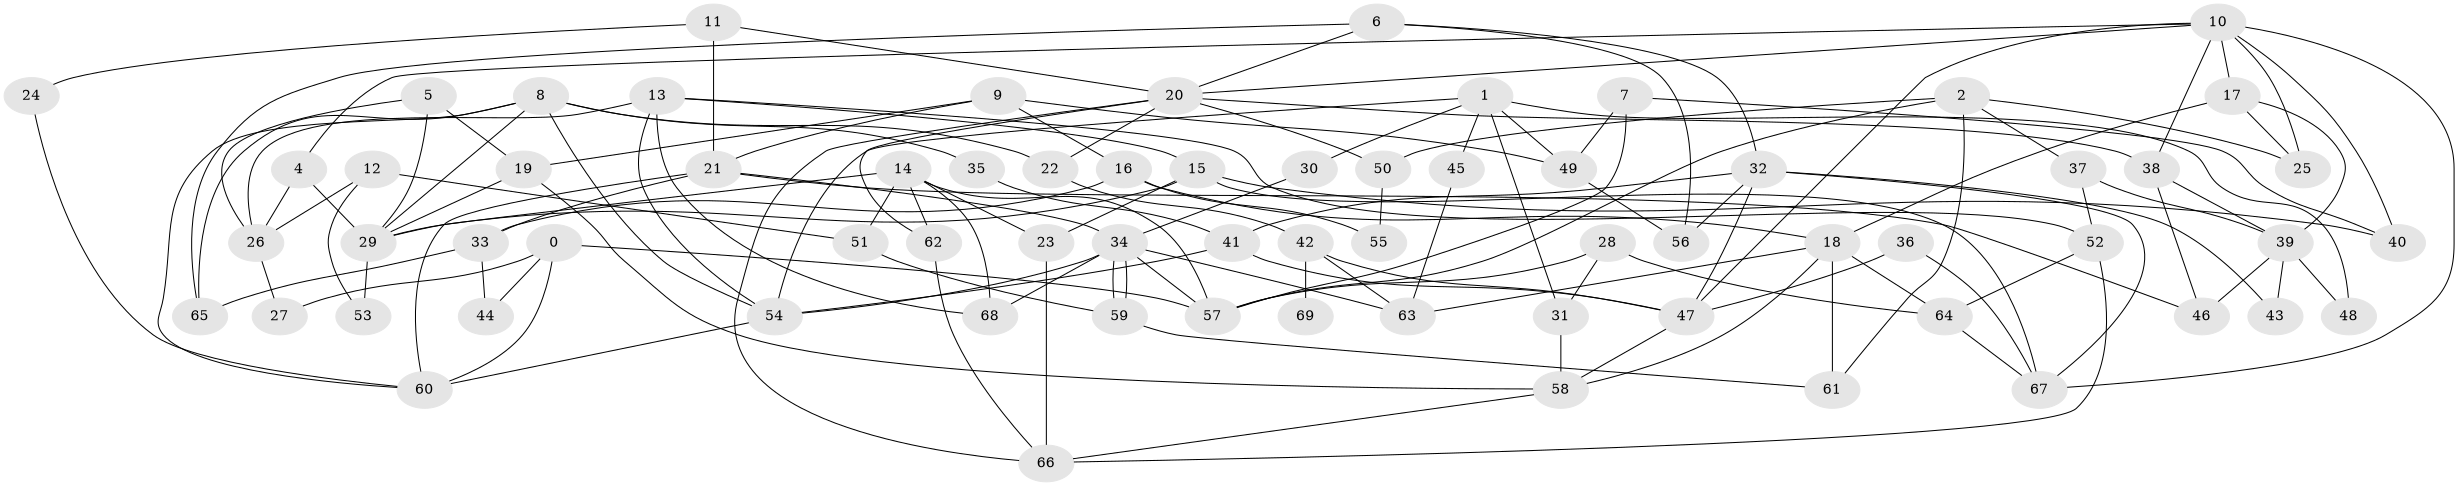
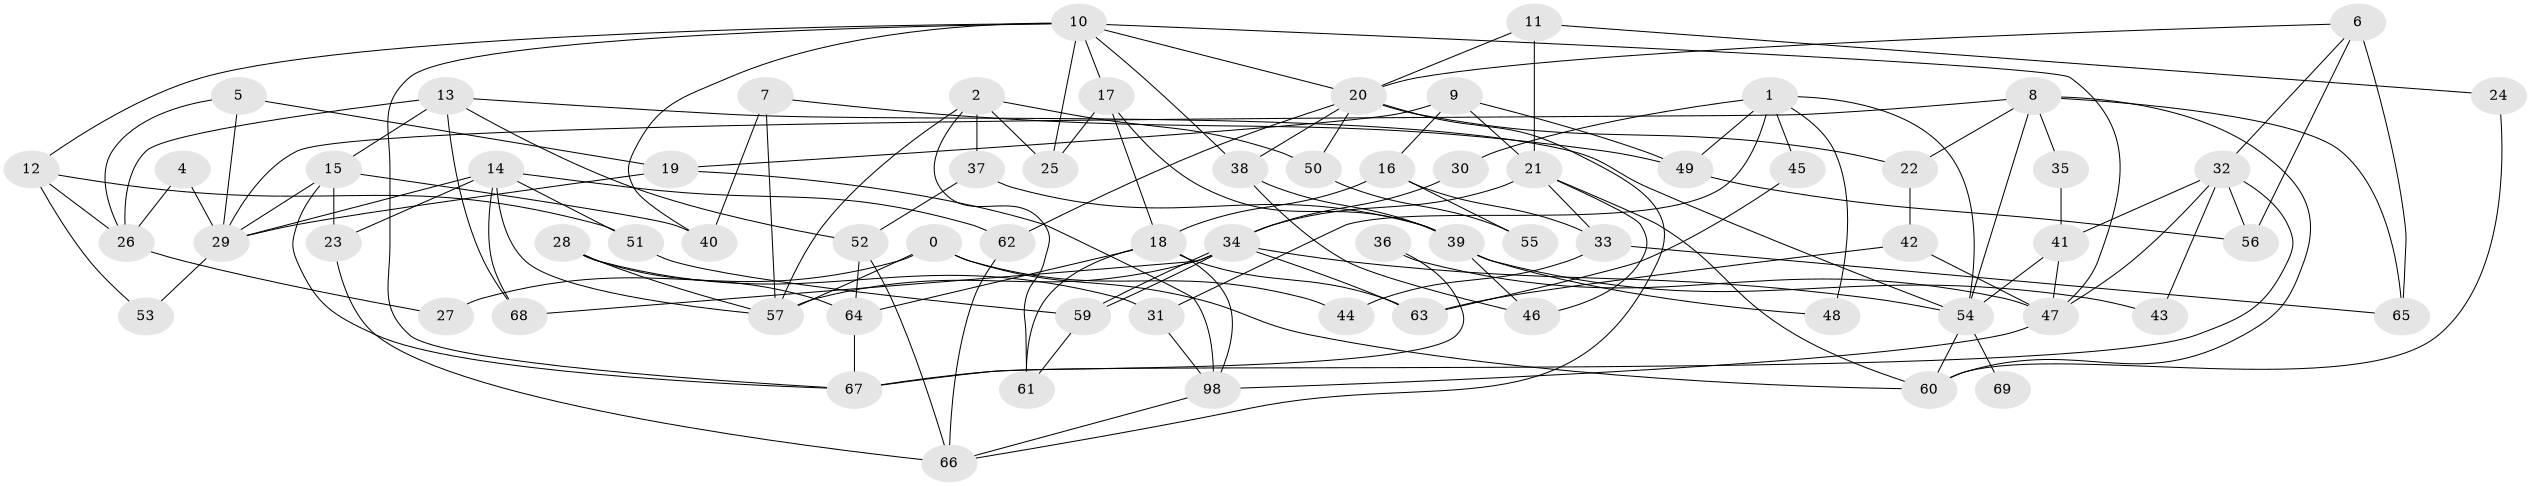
(1235, 45) -> (540, 39)
(1306, 280) -> (1984, 351)
(1561, 390) -> (1213, 390)
